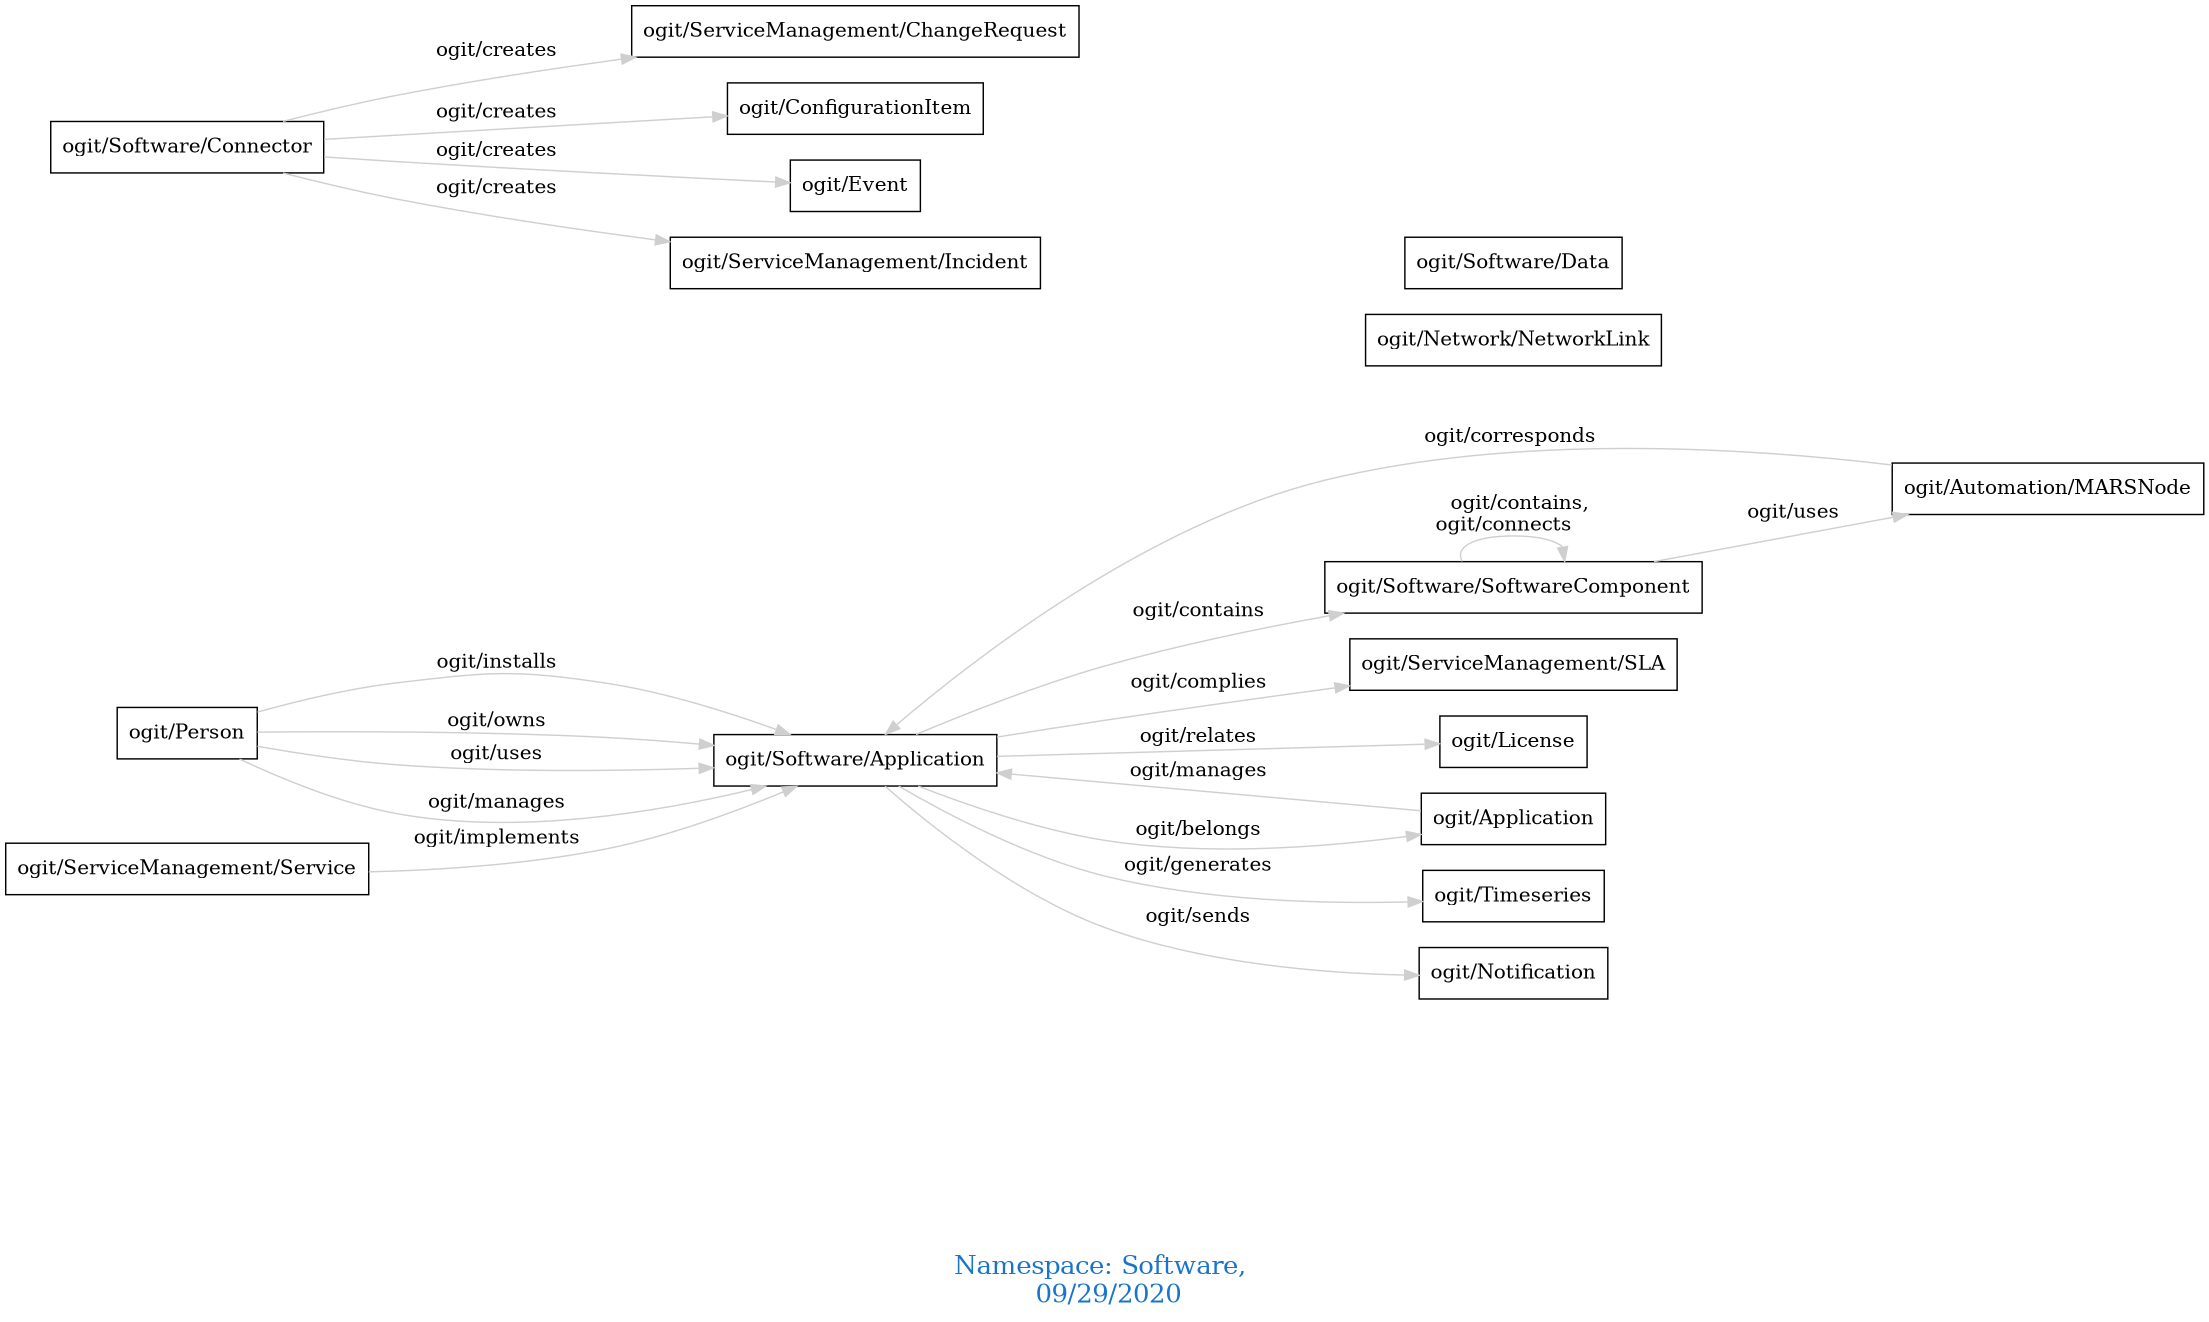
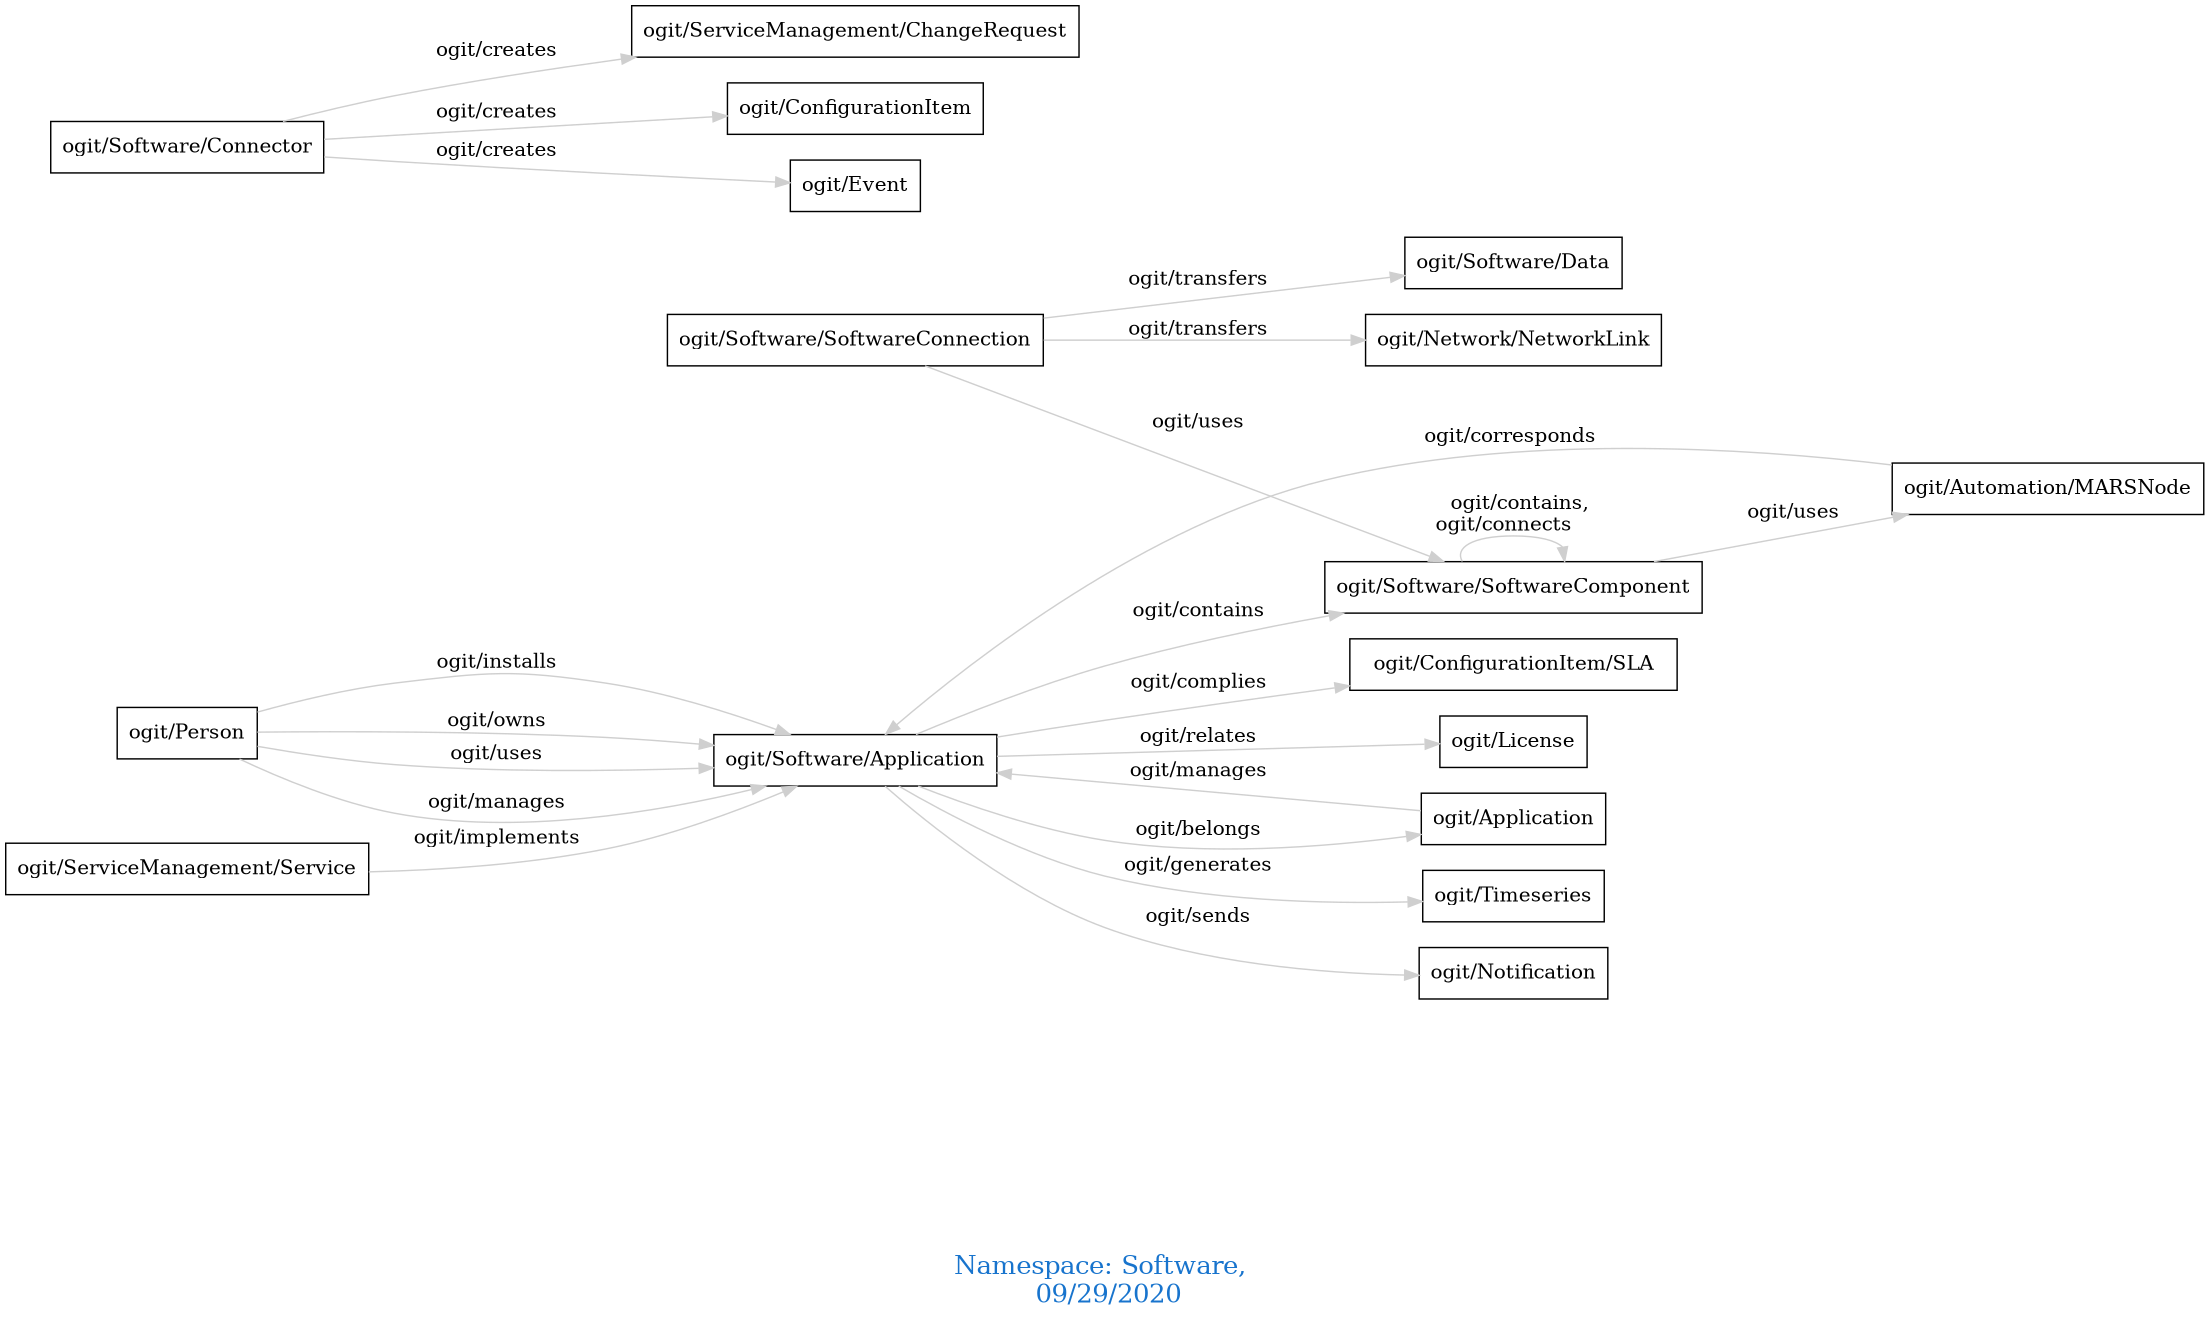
(855, 263) -> none
none -> (855, 340)
(1513, 665) -> (1513, 665)
